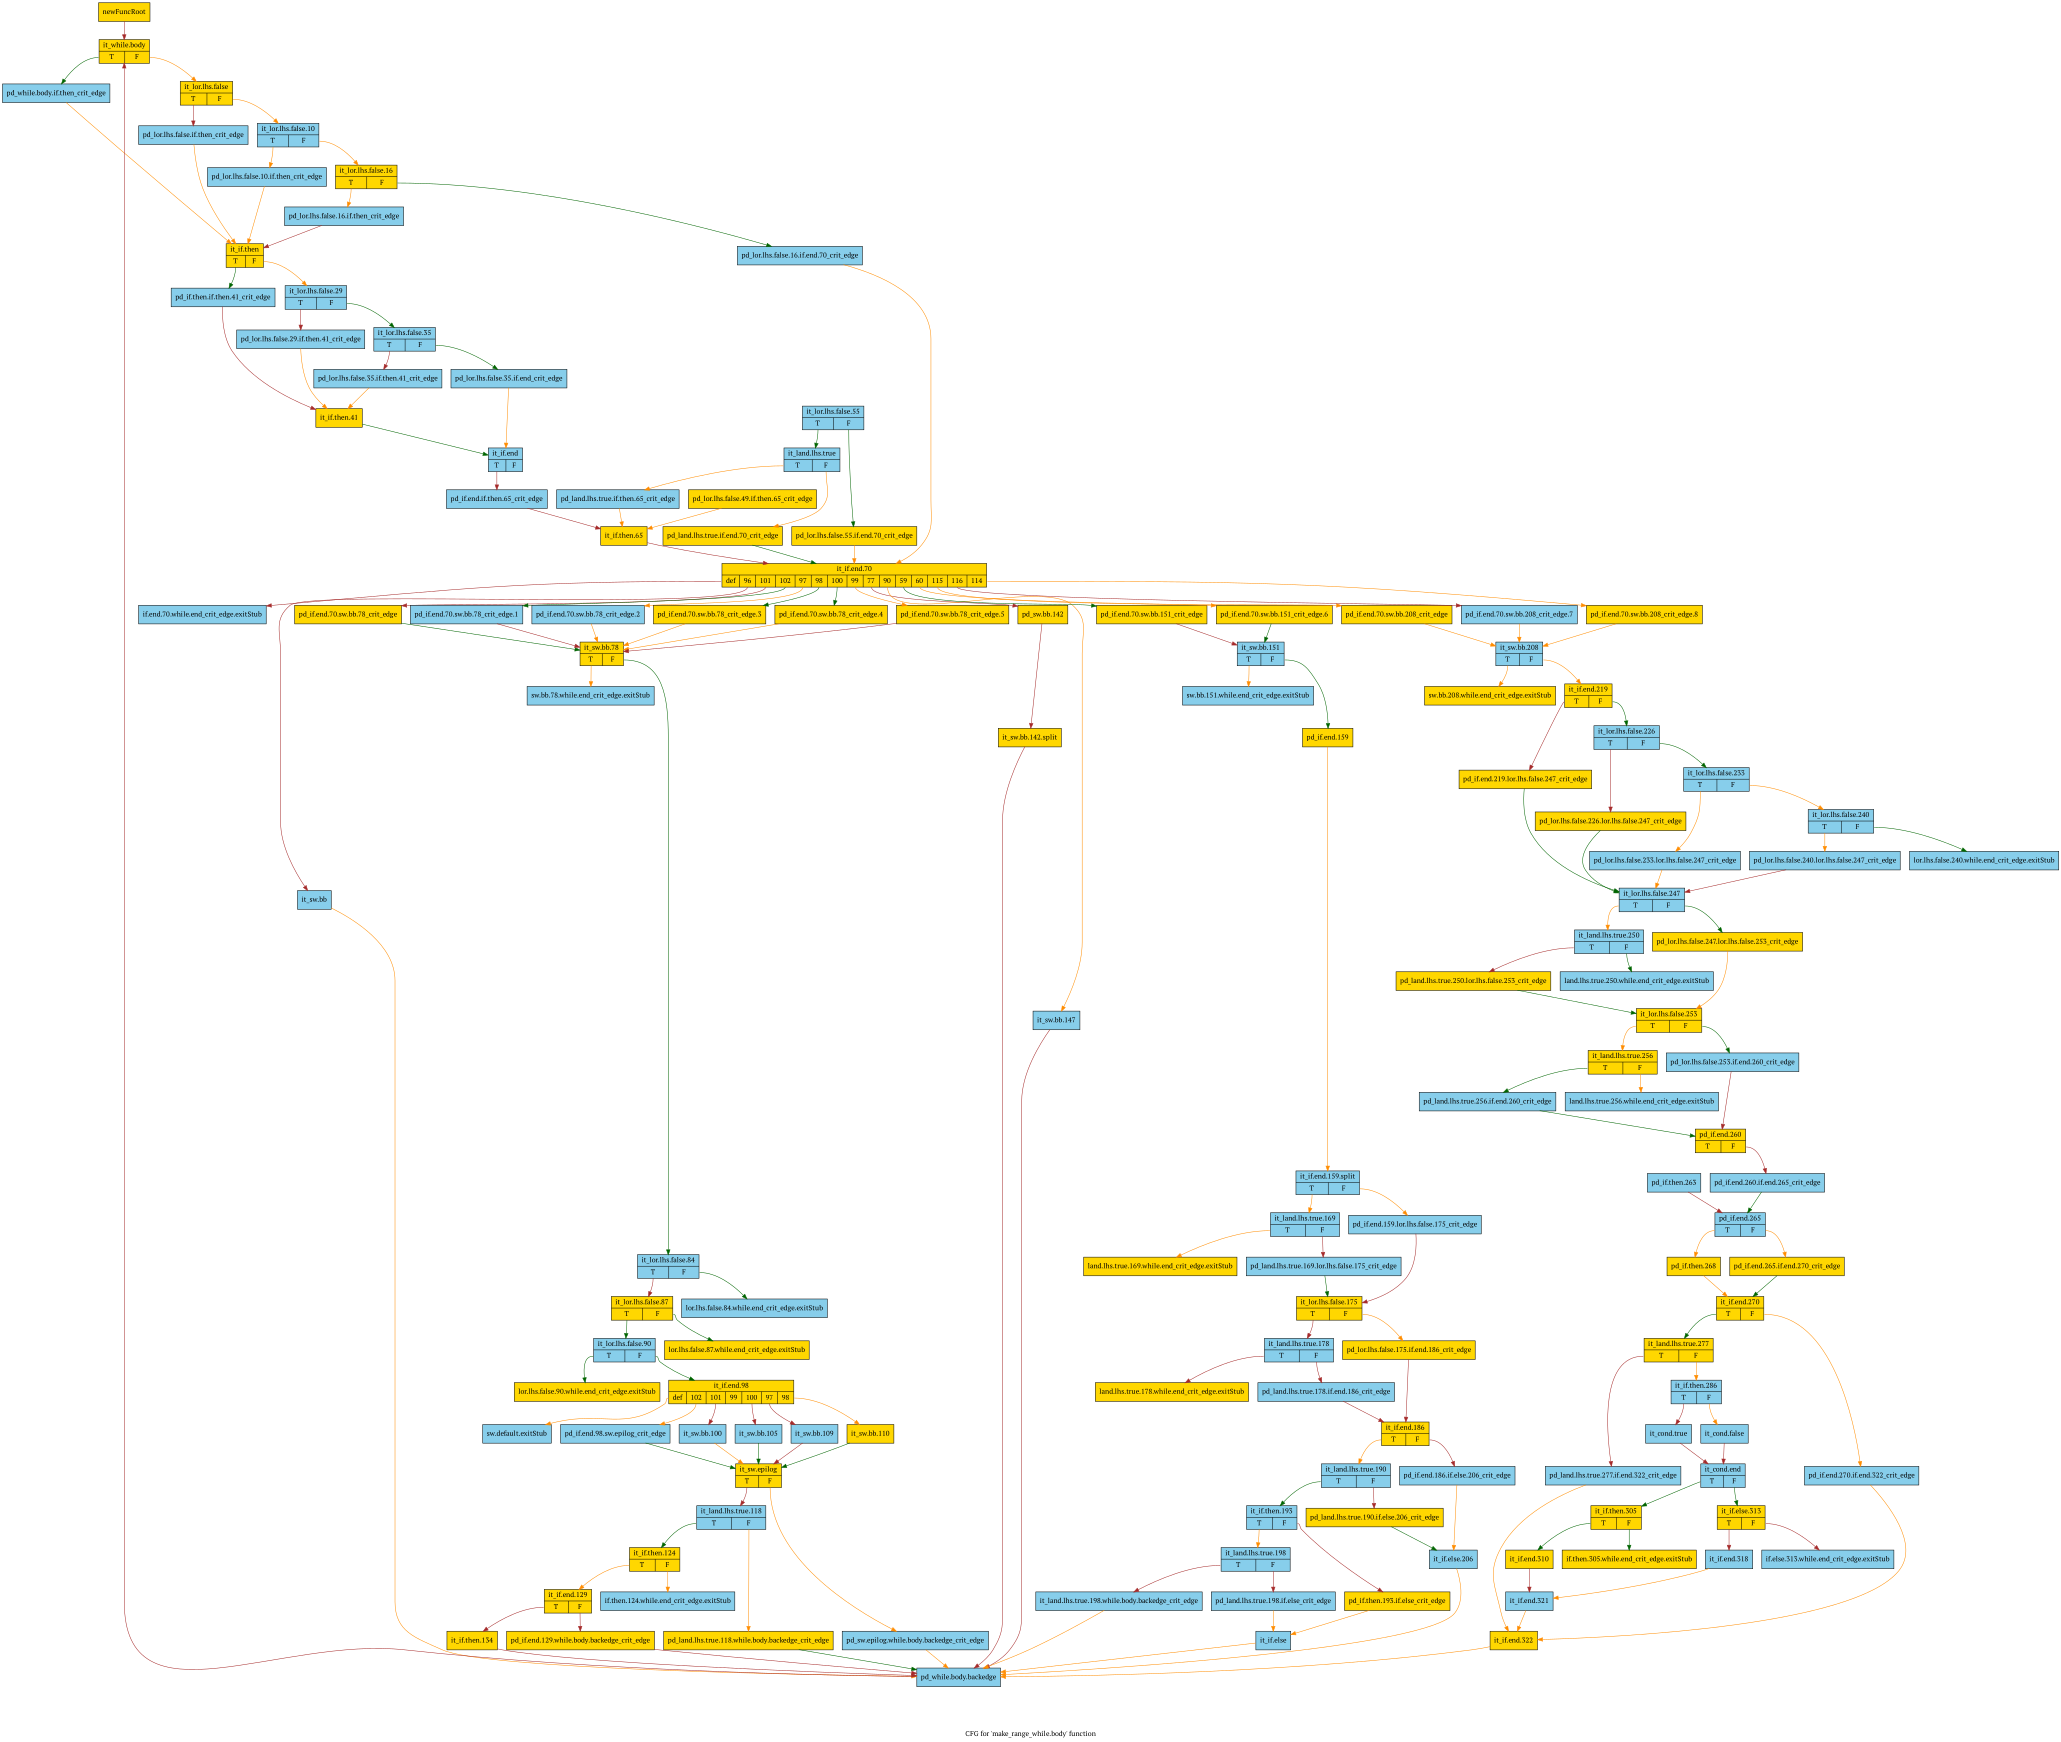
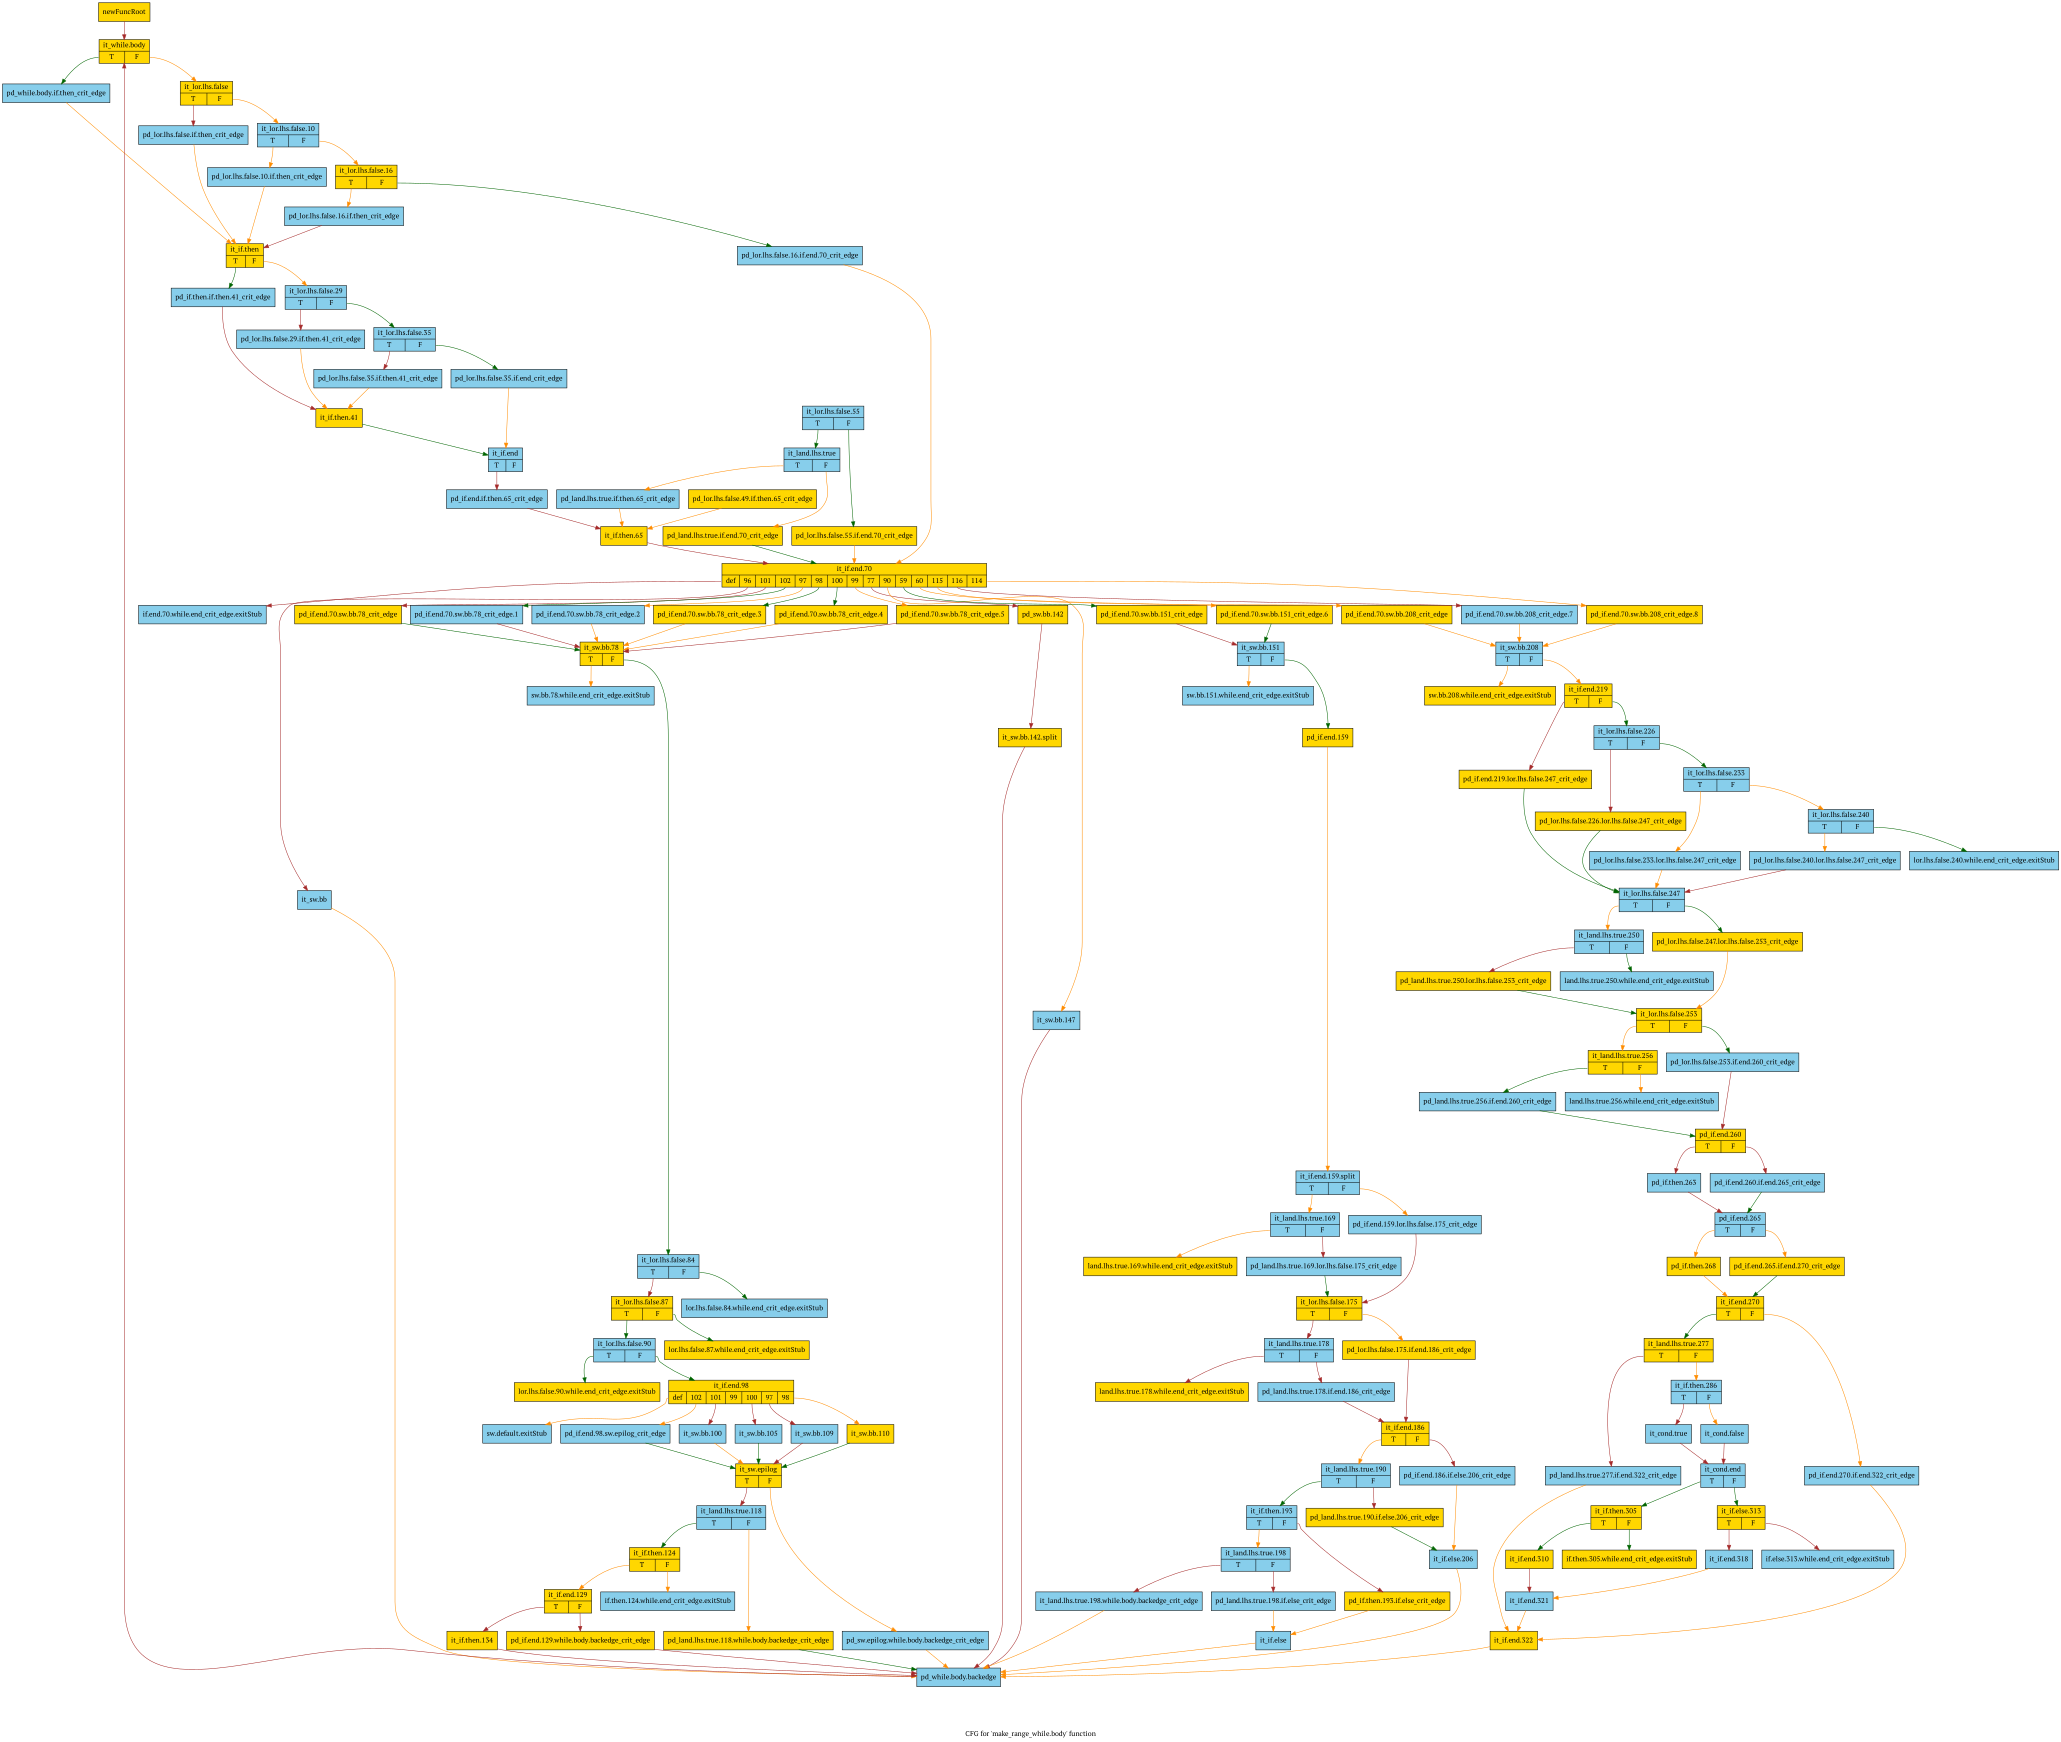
none -> (1682, 1155)
